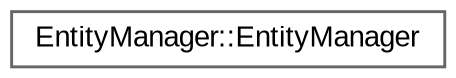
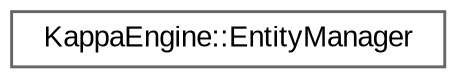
(228, 39) -> (228, 39)
